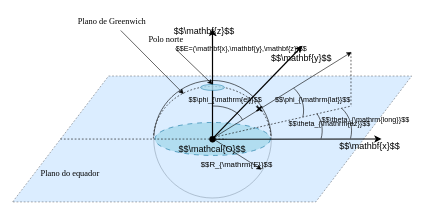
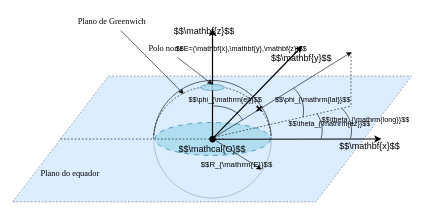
(166, 39) -> (166, 48)
